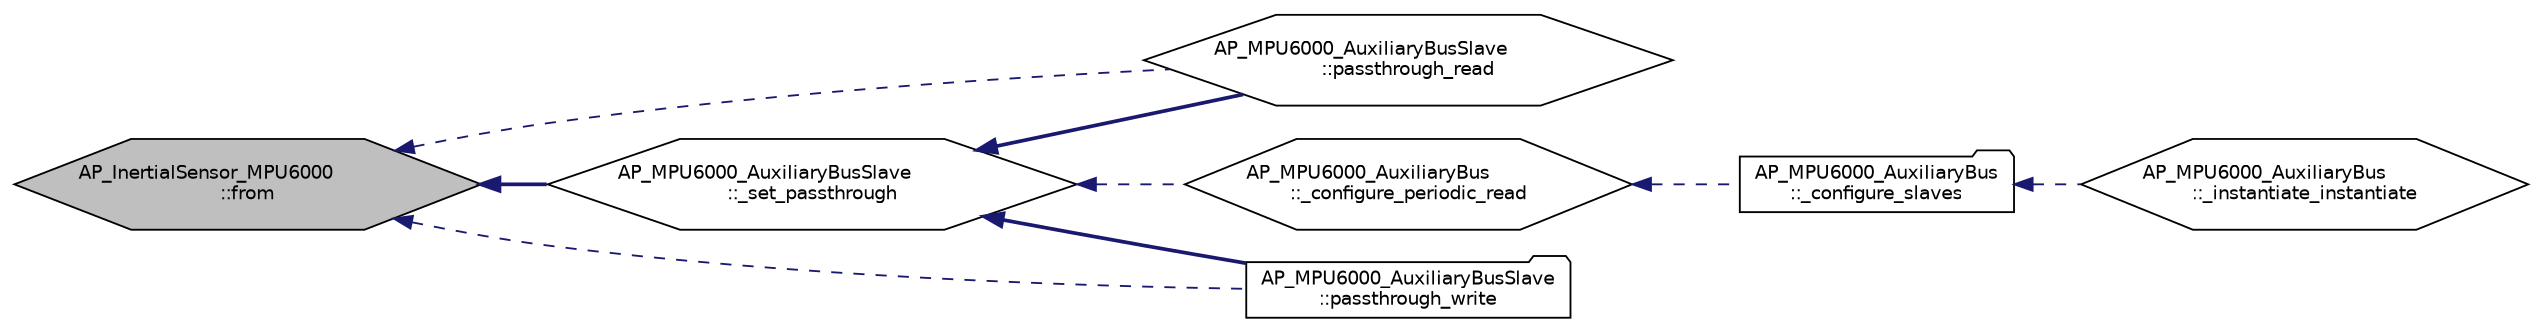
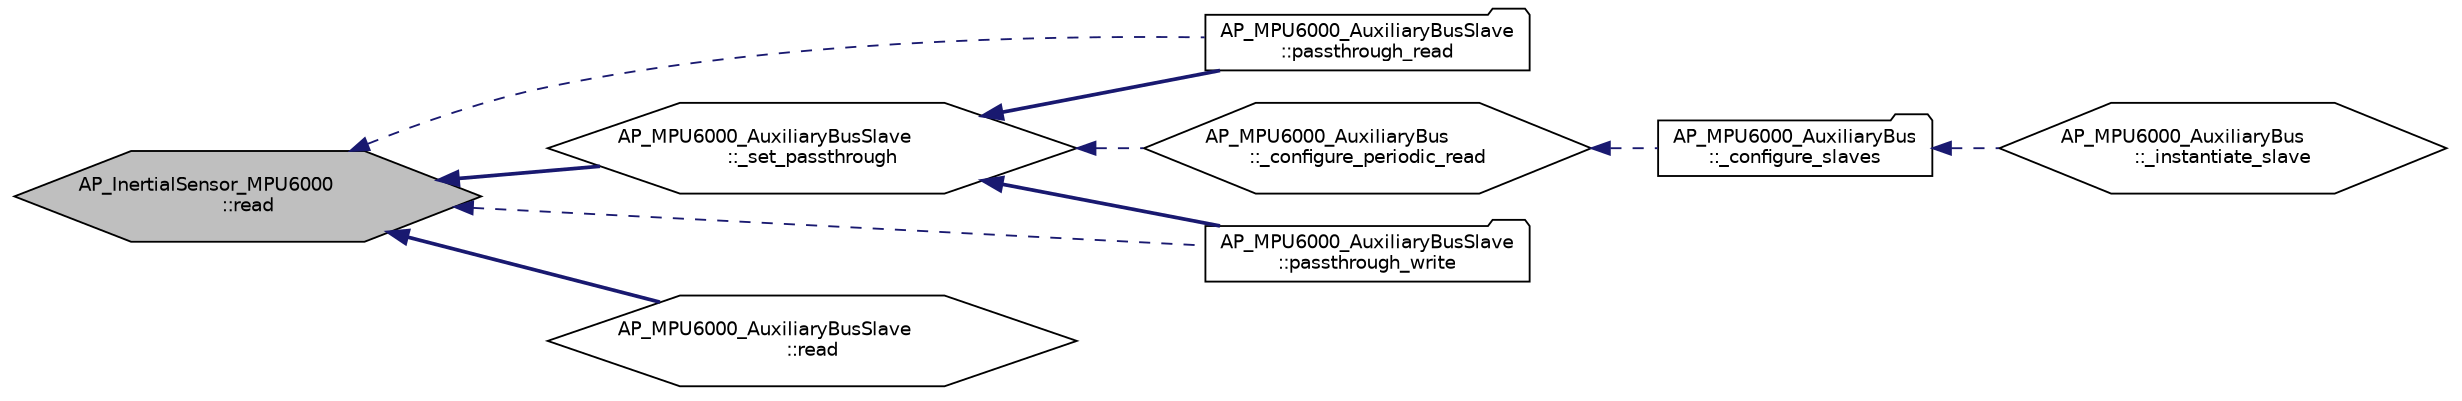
(1408, 60) -> (1368, 43)
(248, 184) -> (248, 196)
(2305, 184) -> (2223, 148)
none -> (812, 341)
